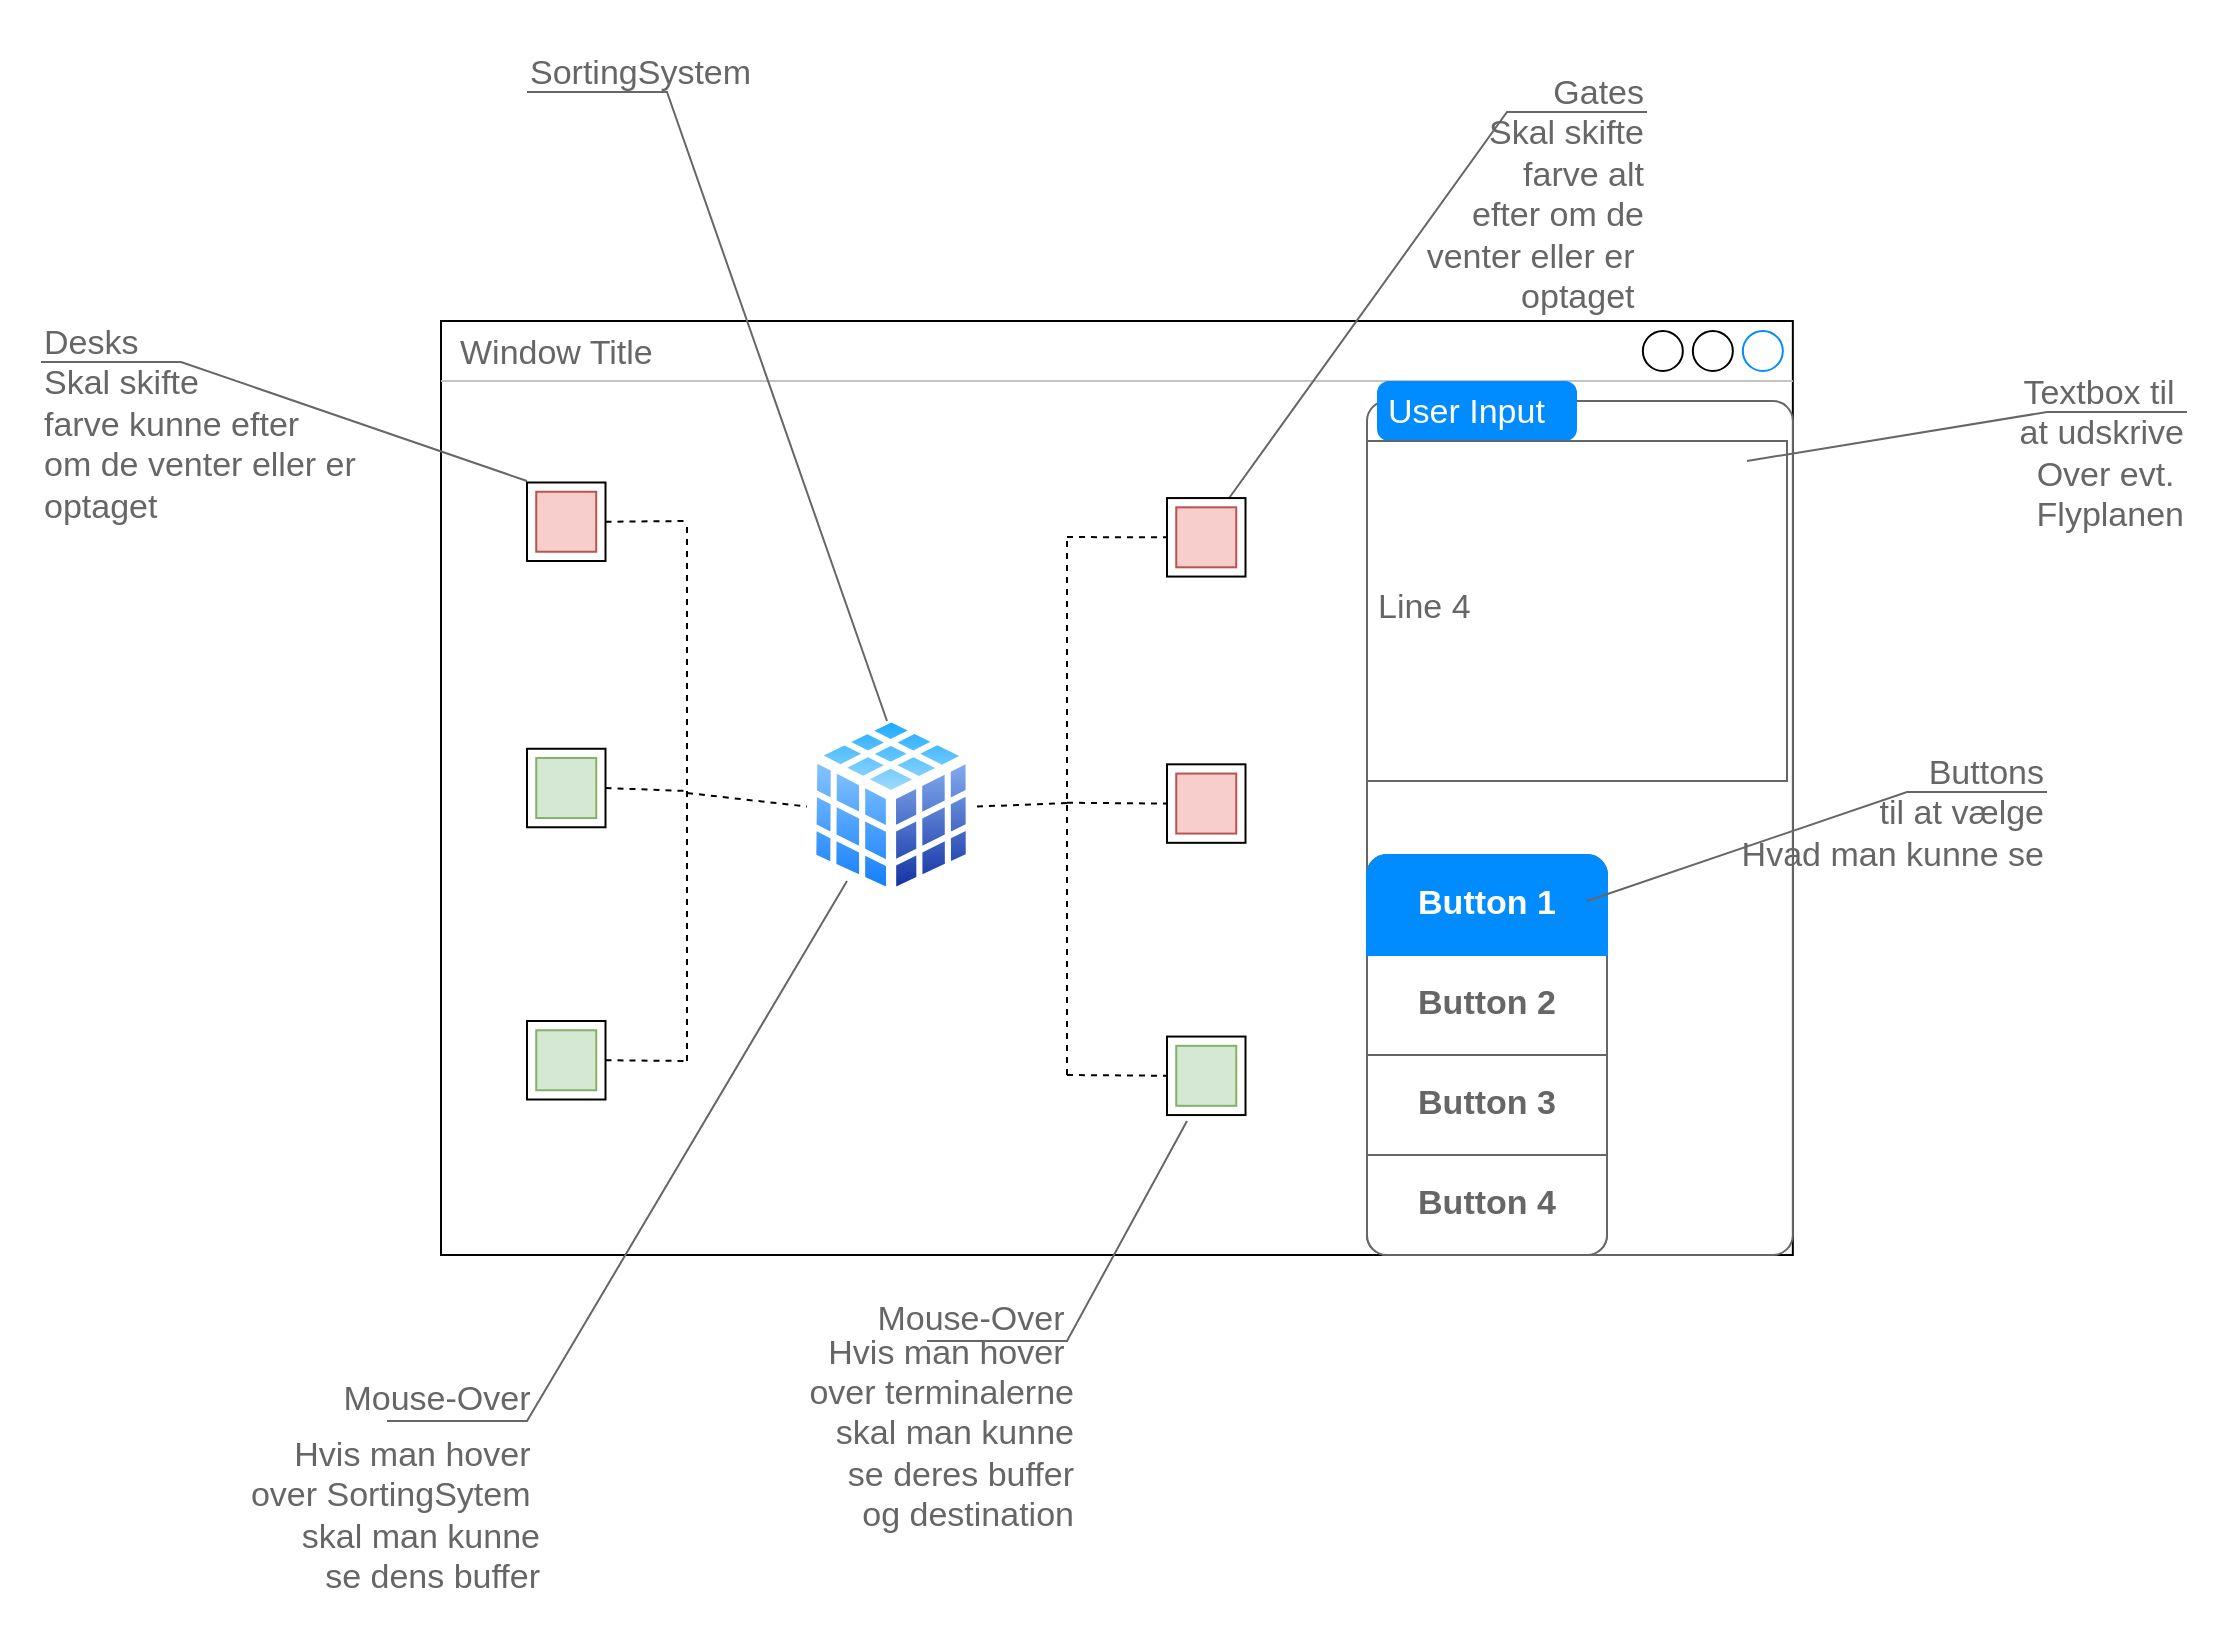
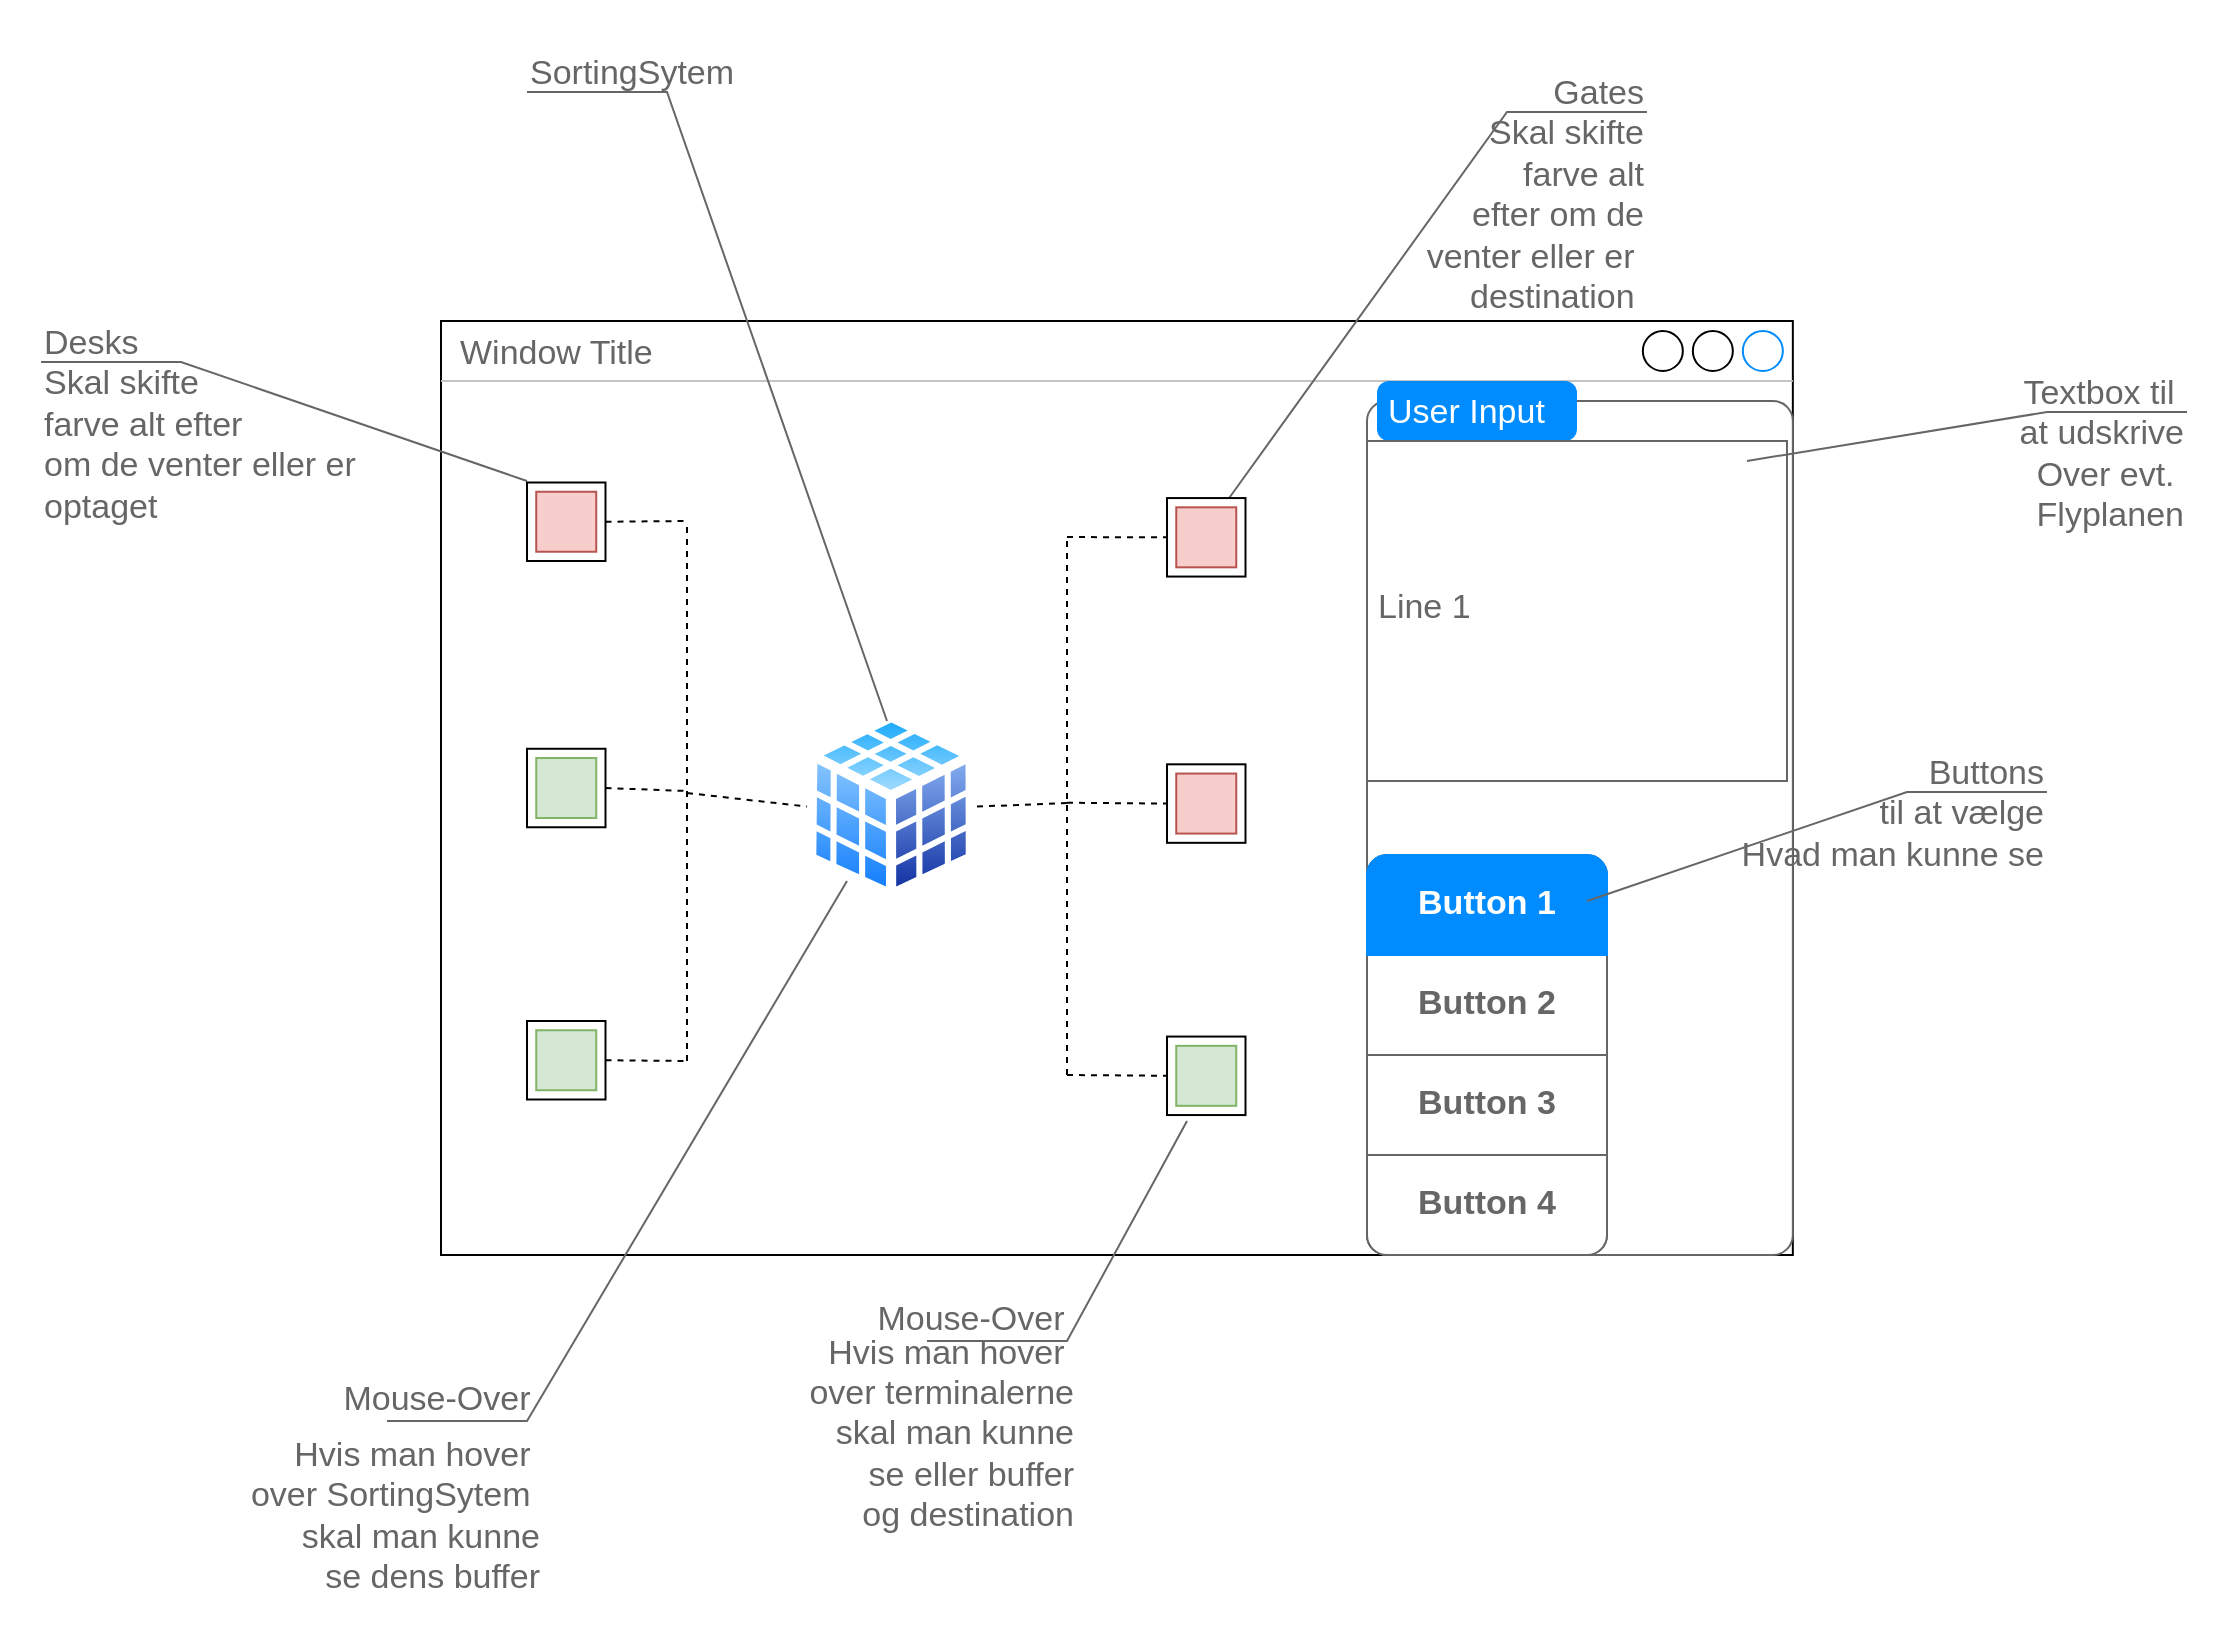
(650, 75) -> (641, 75)
(1520, 197) -> (1520, 197)
(218, 427) -> (218, 427)
(1427, 609) -> (1427, 609)
(970, 1435) -> (970, 1435)
